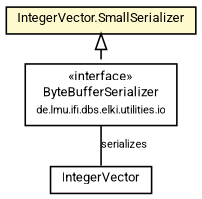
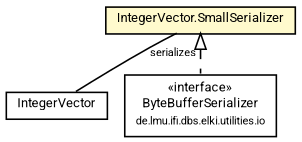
(101, 145) -> (126, 61)
